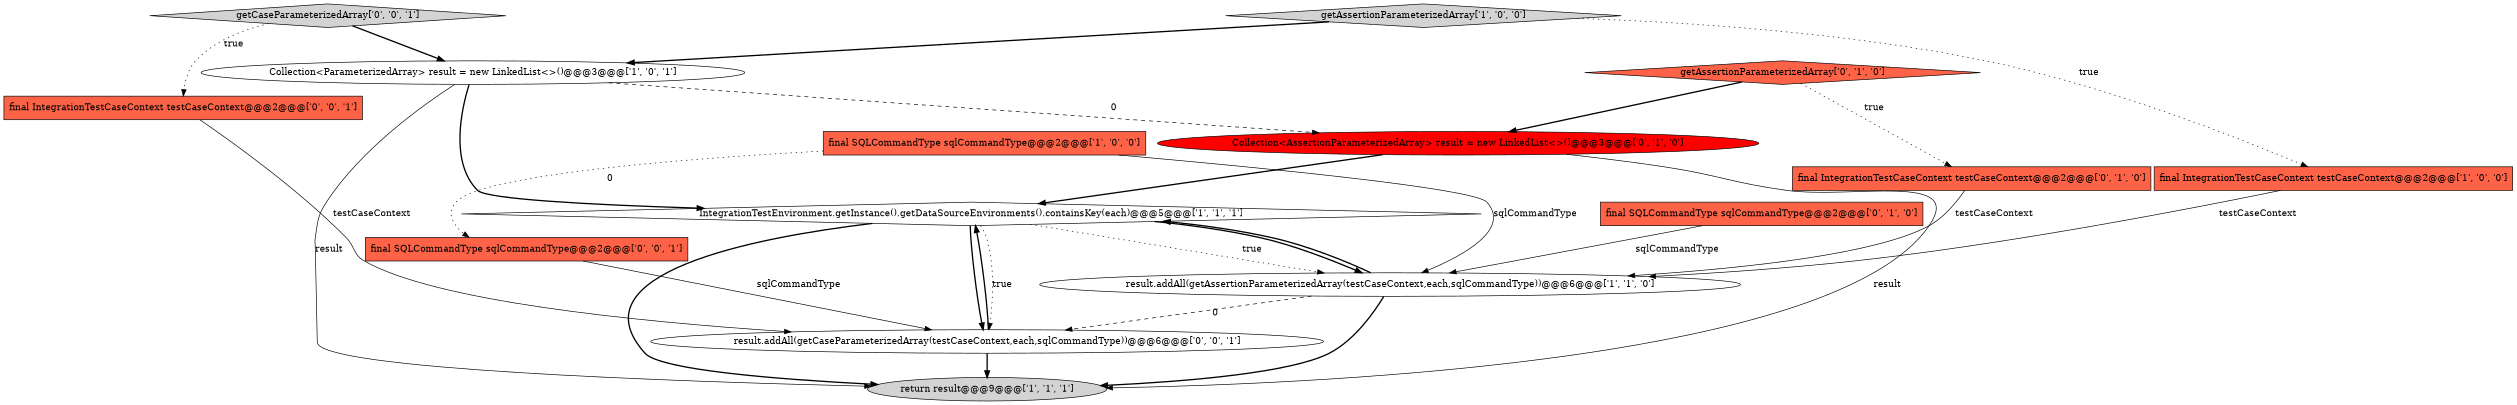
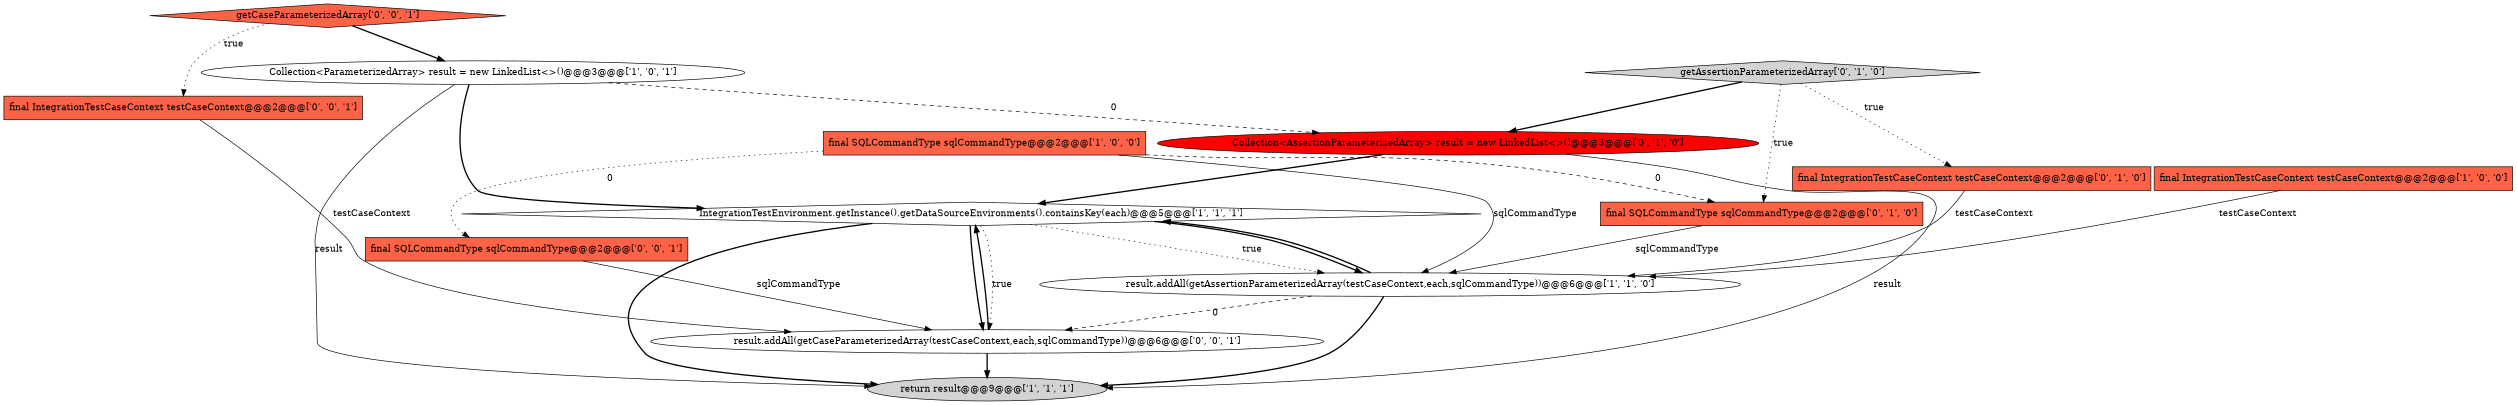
(328, 16) -> (328, 16)
(1423, 16) -> none
(1783, 73) -> (1783, 73)
none -> (1773, 140)
none -> (1428, 160)
